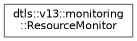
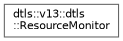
(69, 21) -> (61, 21)
